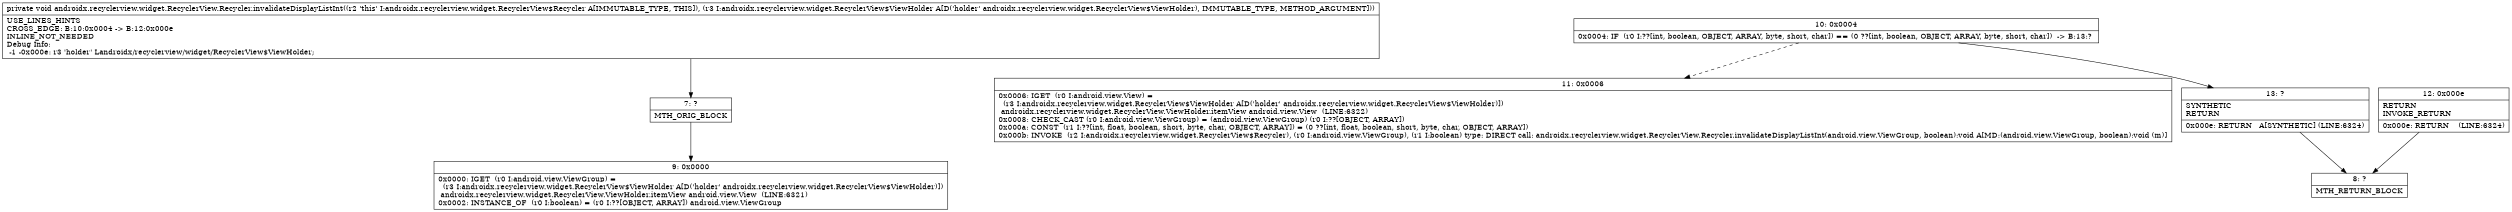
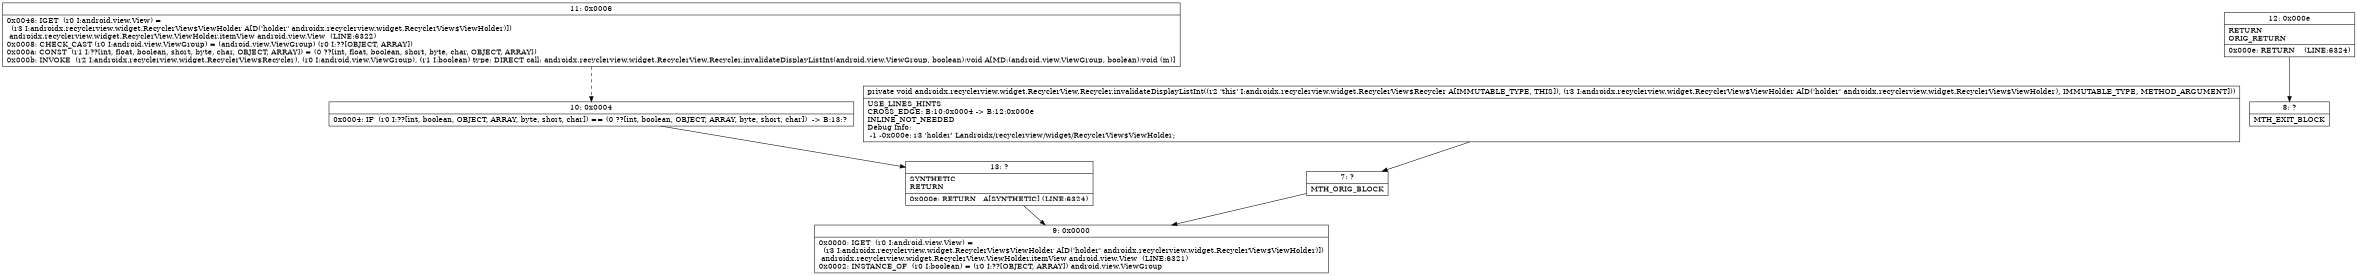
(1744, 60) -> (591, 82)
(1077, 96) -> (86, 21)
(2417, 114) -> (2257, 38)
(2321, 151) -> (1032, 214)
(528, 179) -> (897, 243)
(2360, 191) -> (2290, 120)
